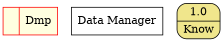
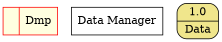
(199, 30) -> (198, 30)
